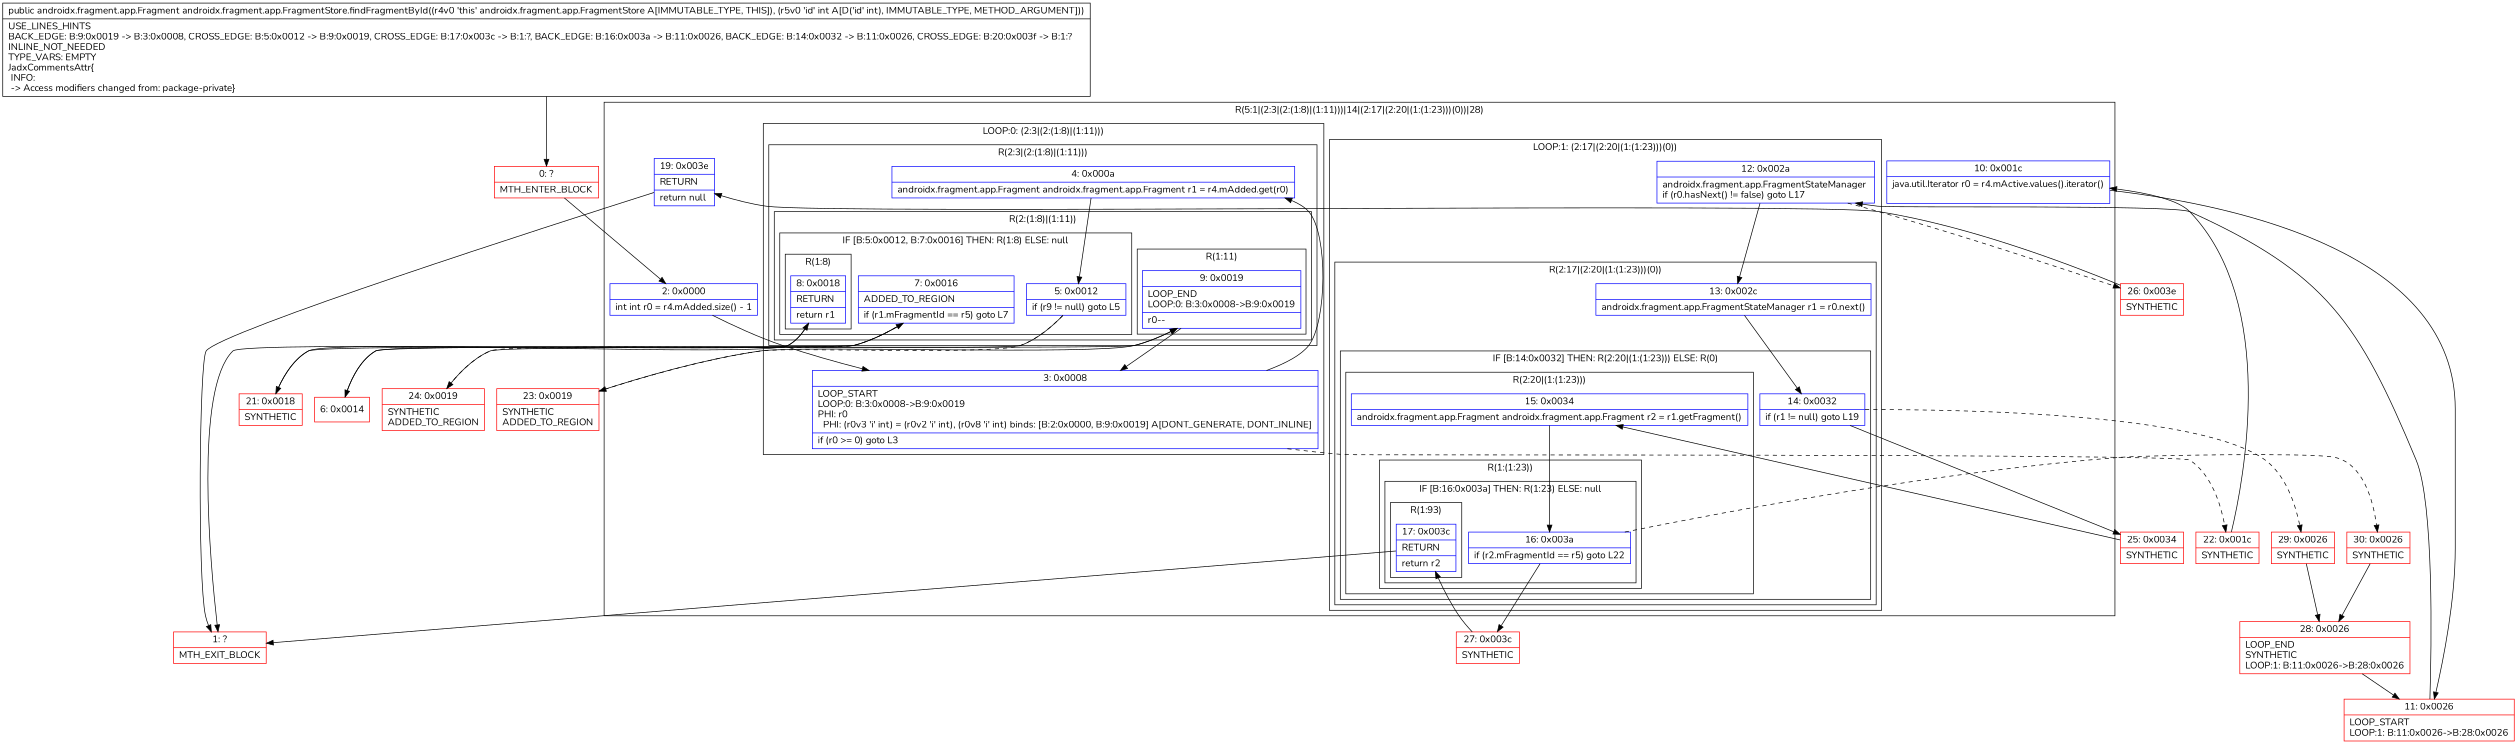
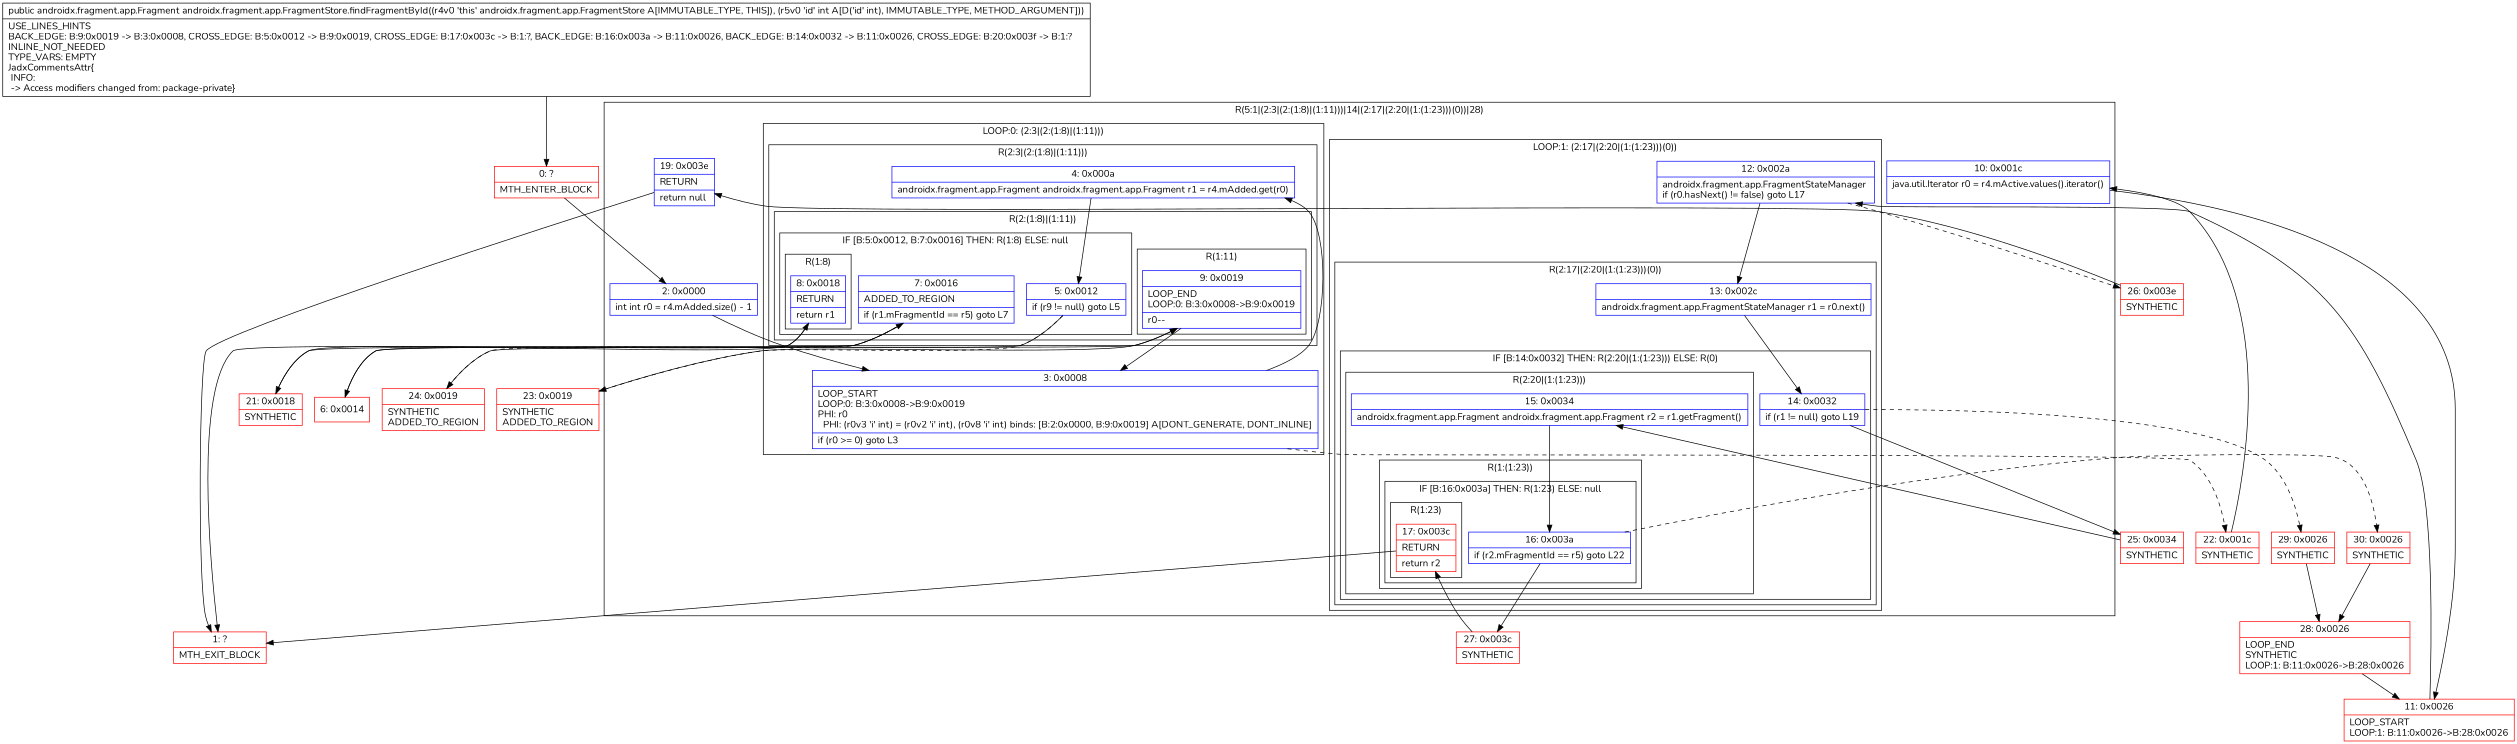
(1426, 510) -> (1426, 510)
(1426, 548) -> (1426, 548)
